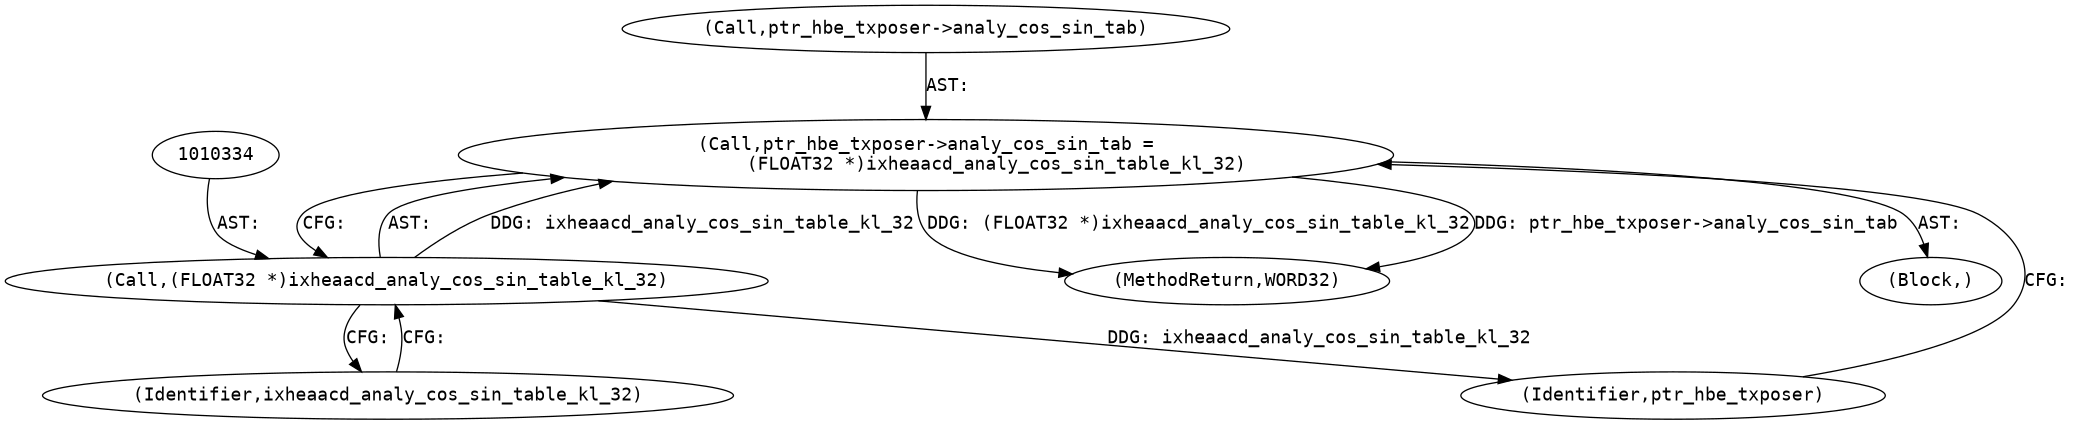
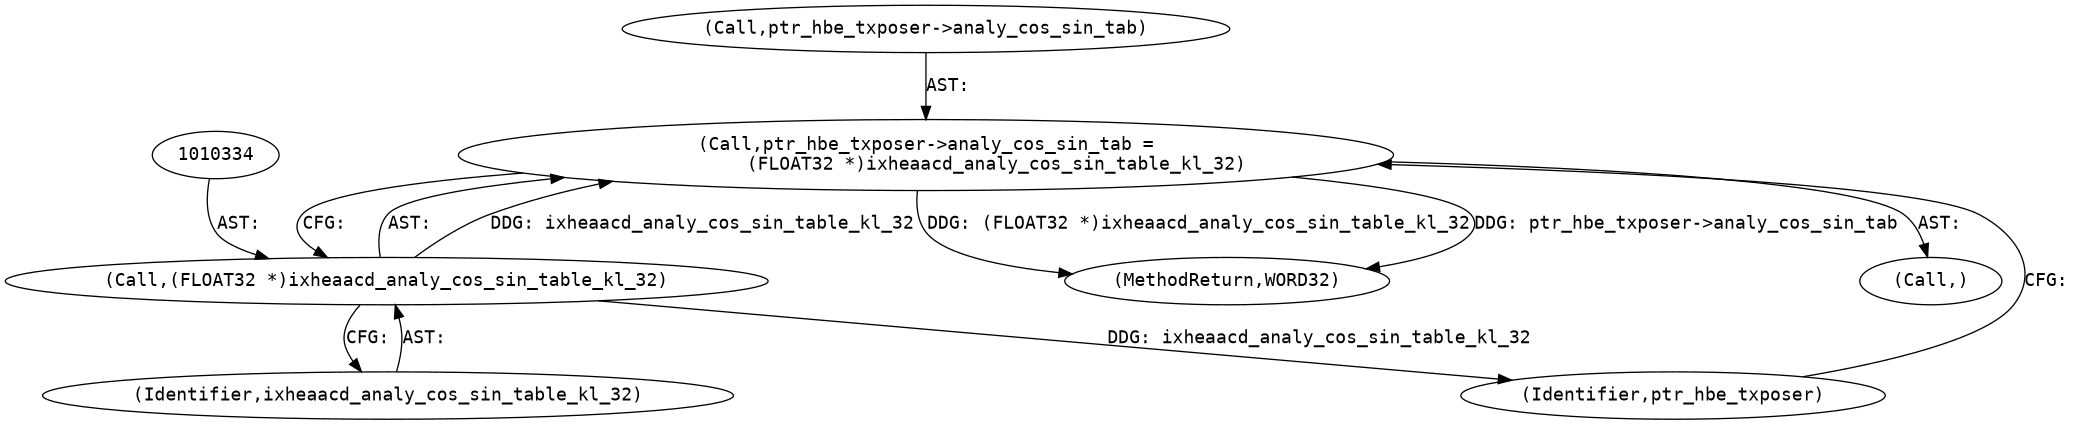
(1931, 281) -> (1931, 281)
(430, 338) -> (430, 338)
